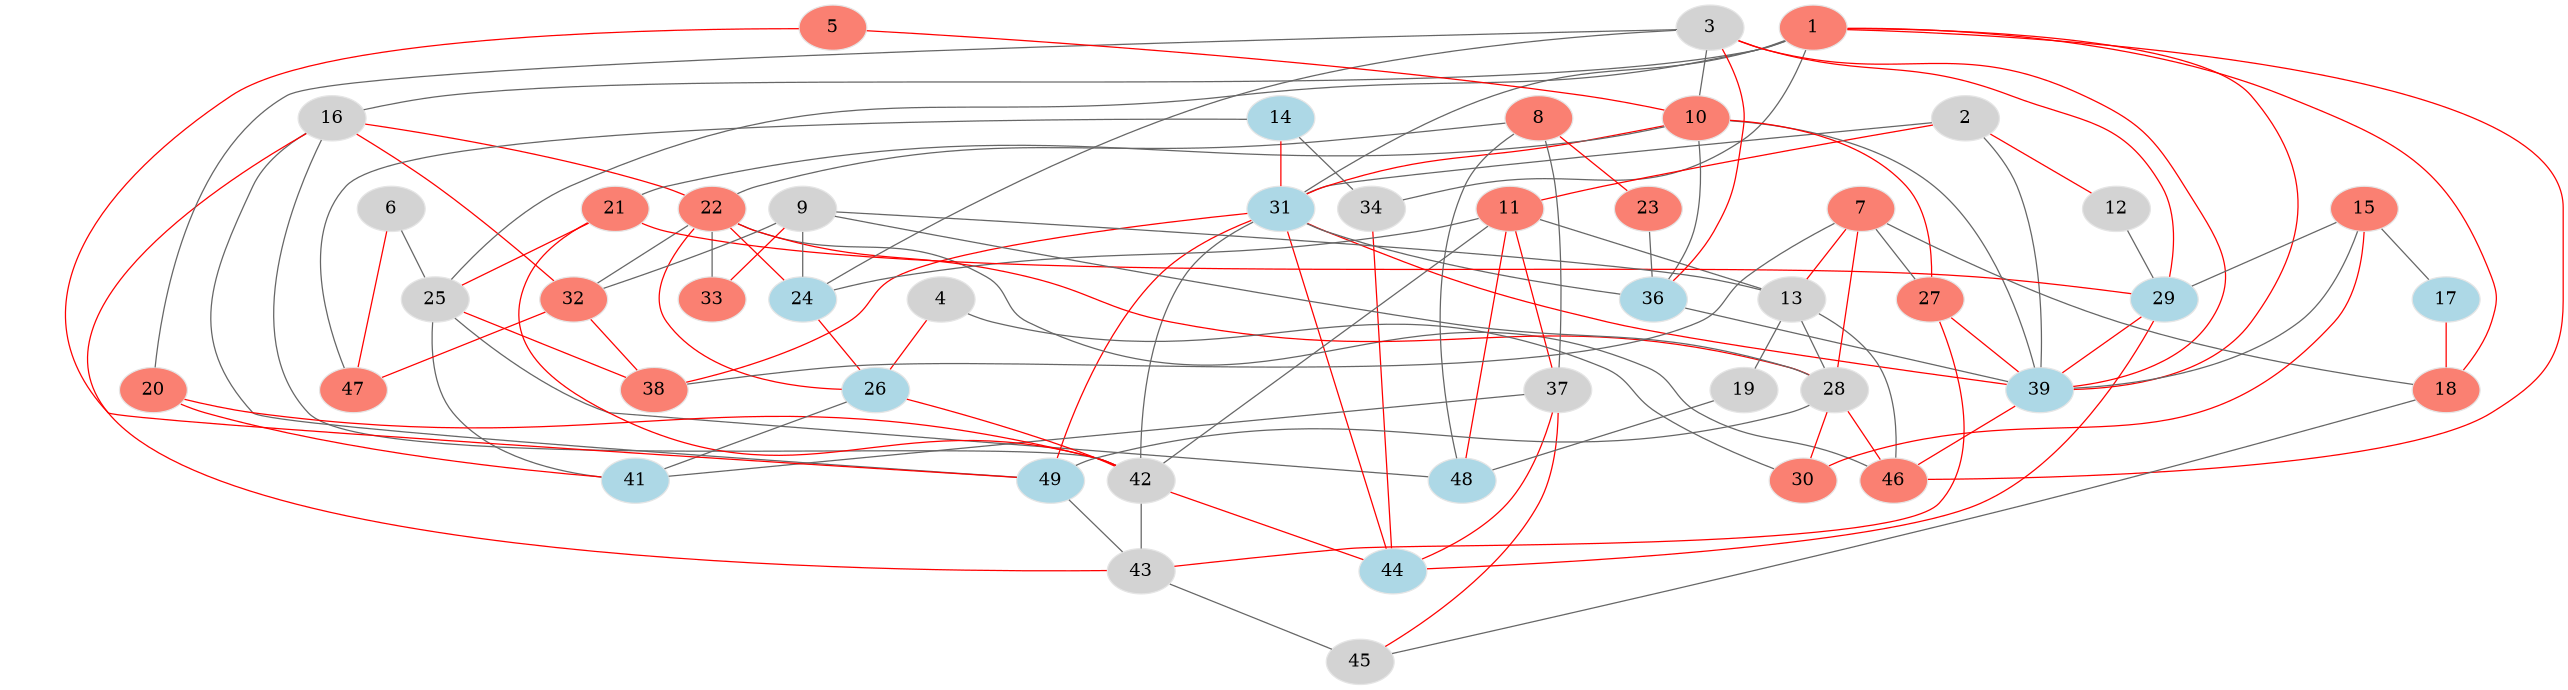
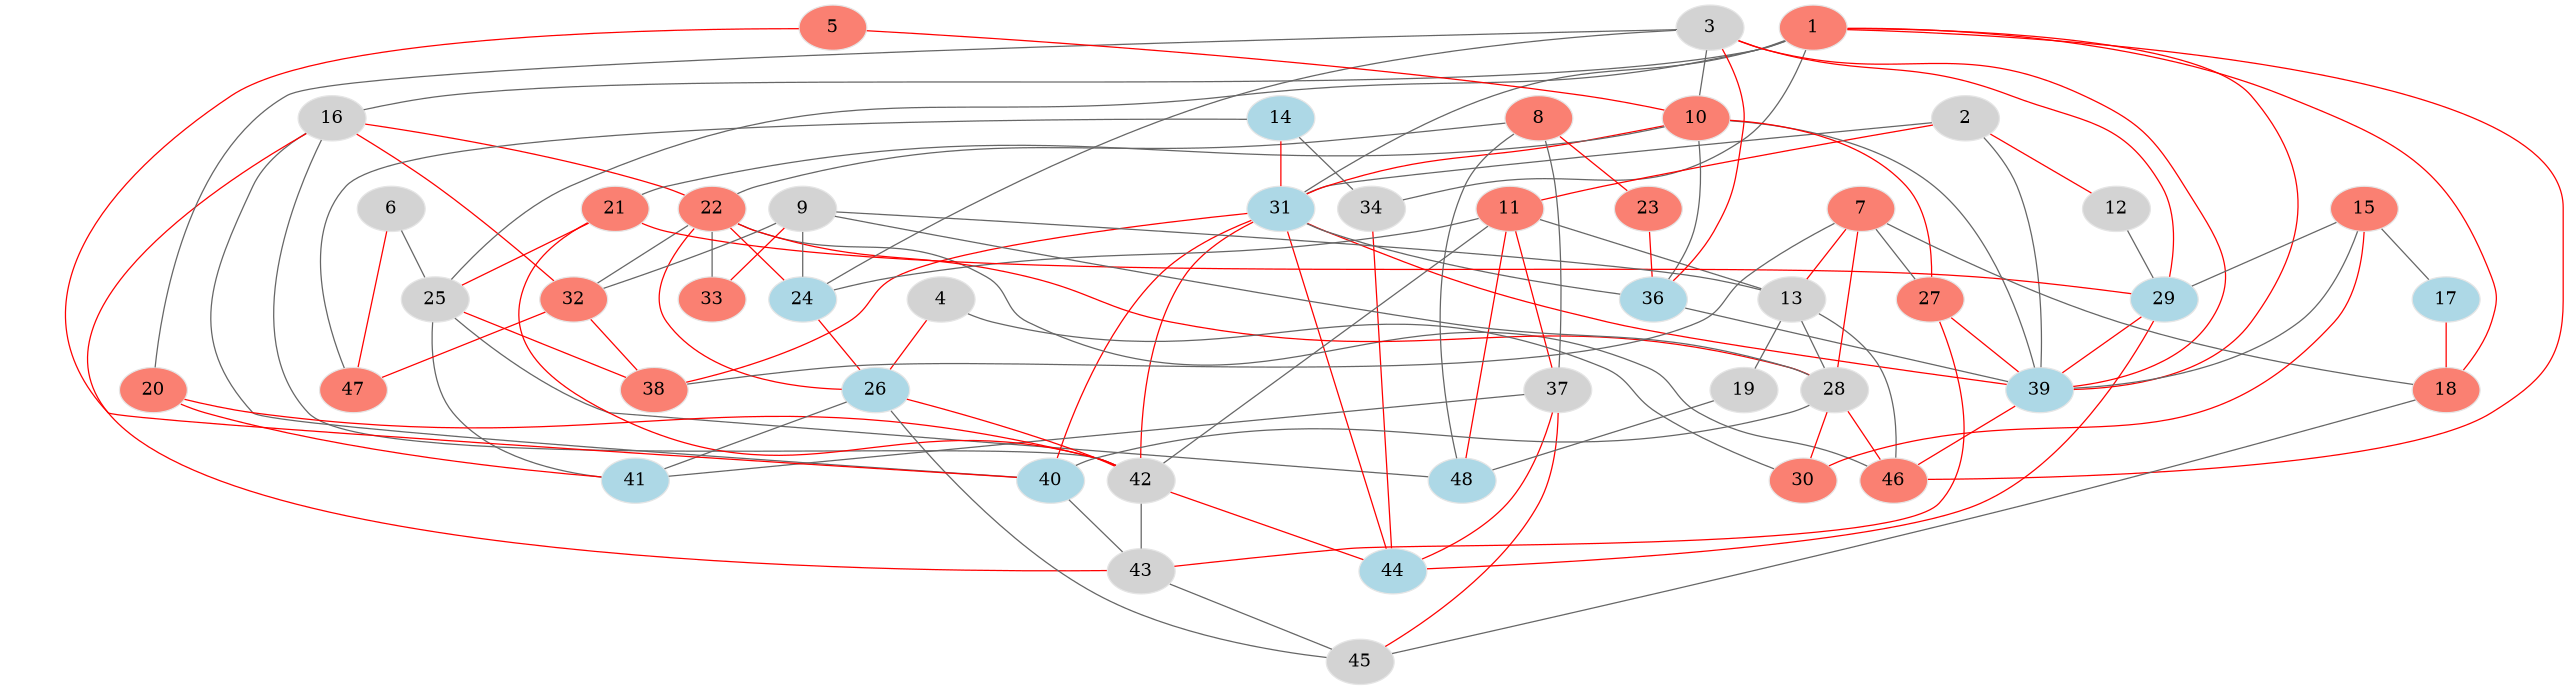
(1650, 245) -> (1650, 245)
(1160, 328) -> (1160, 328)
(1051, 481) -> (1051, 481)
none -> (1081, 585)
